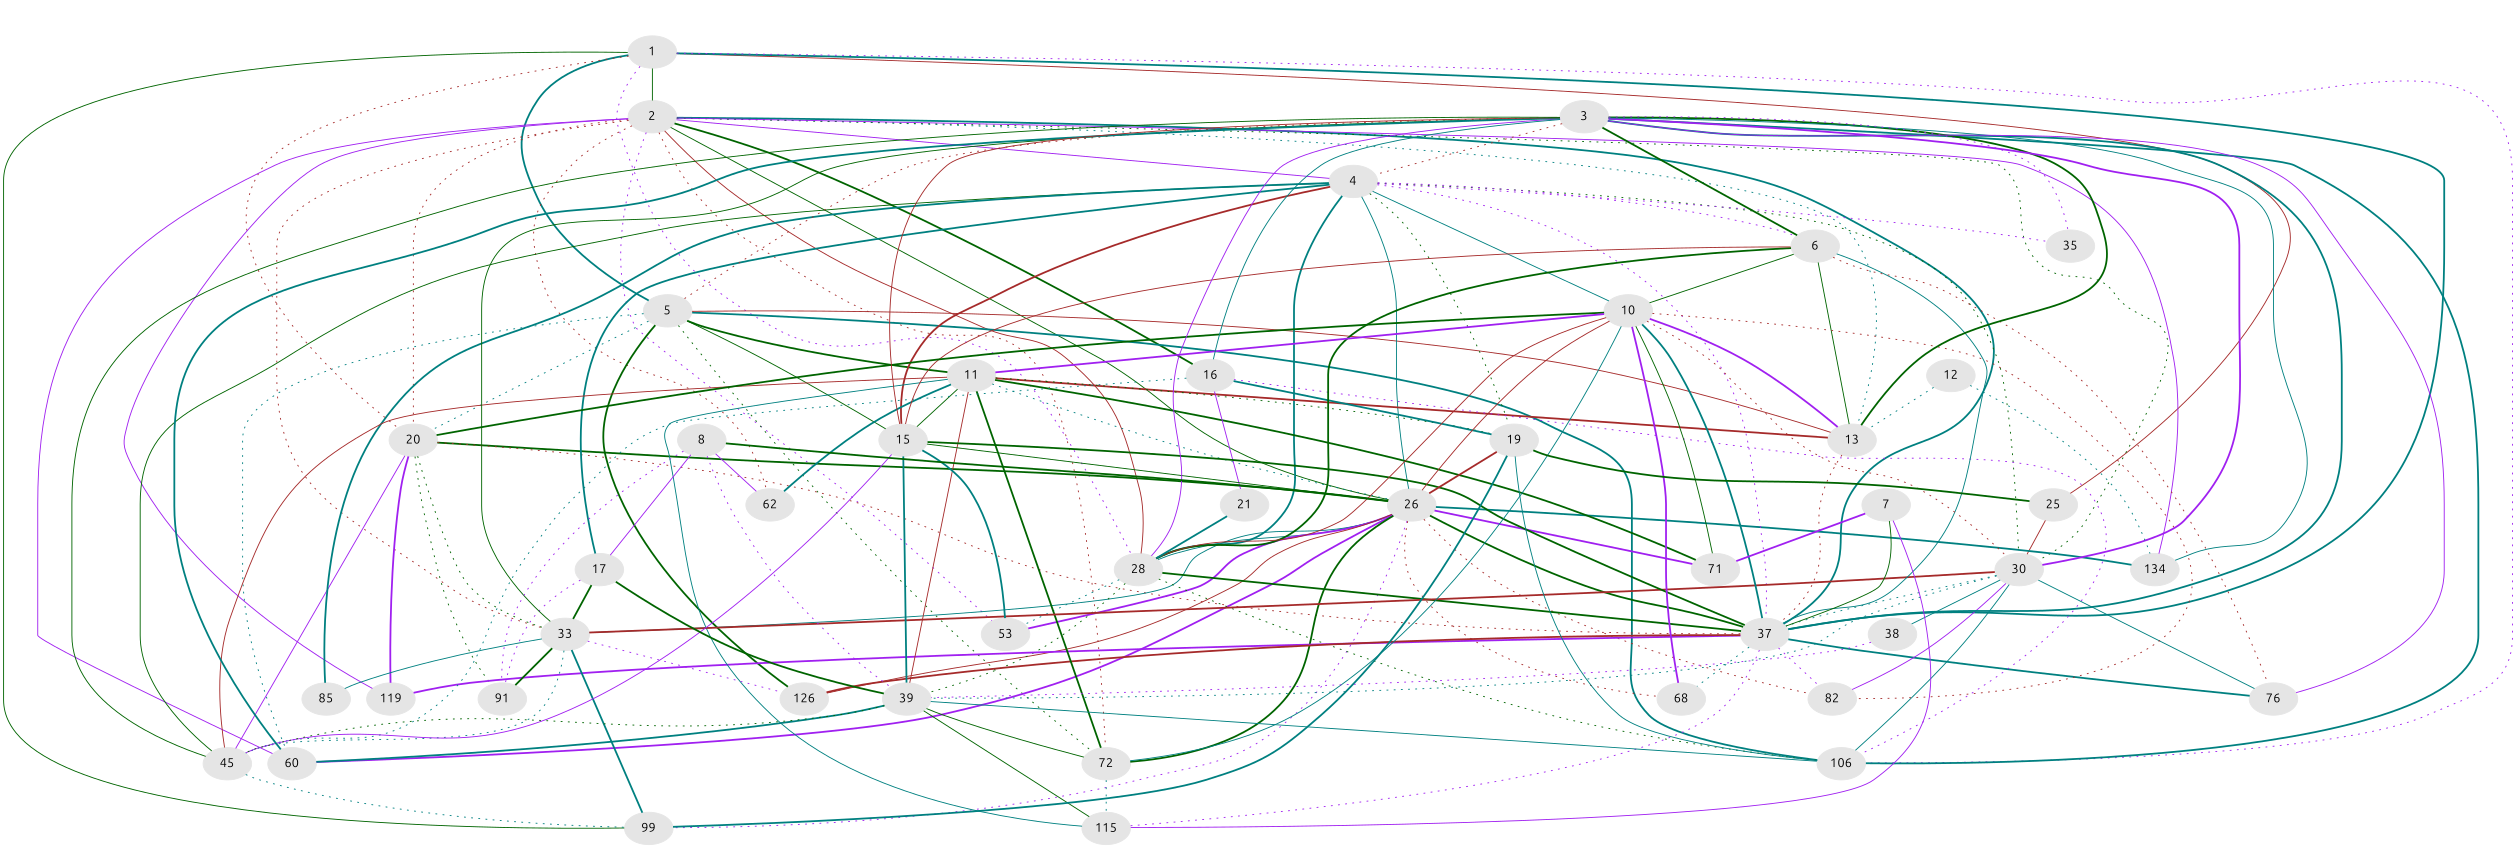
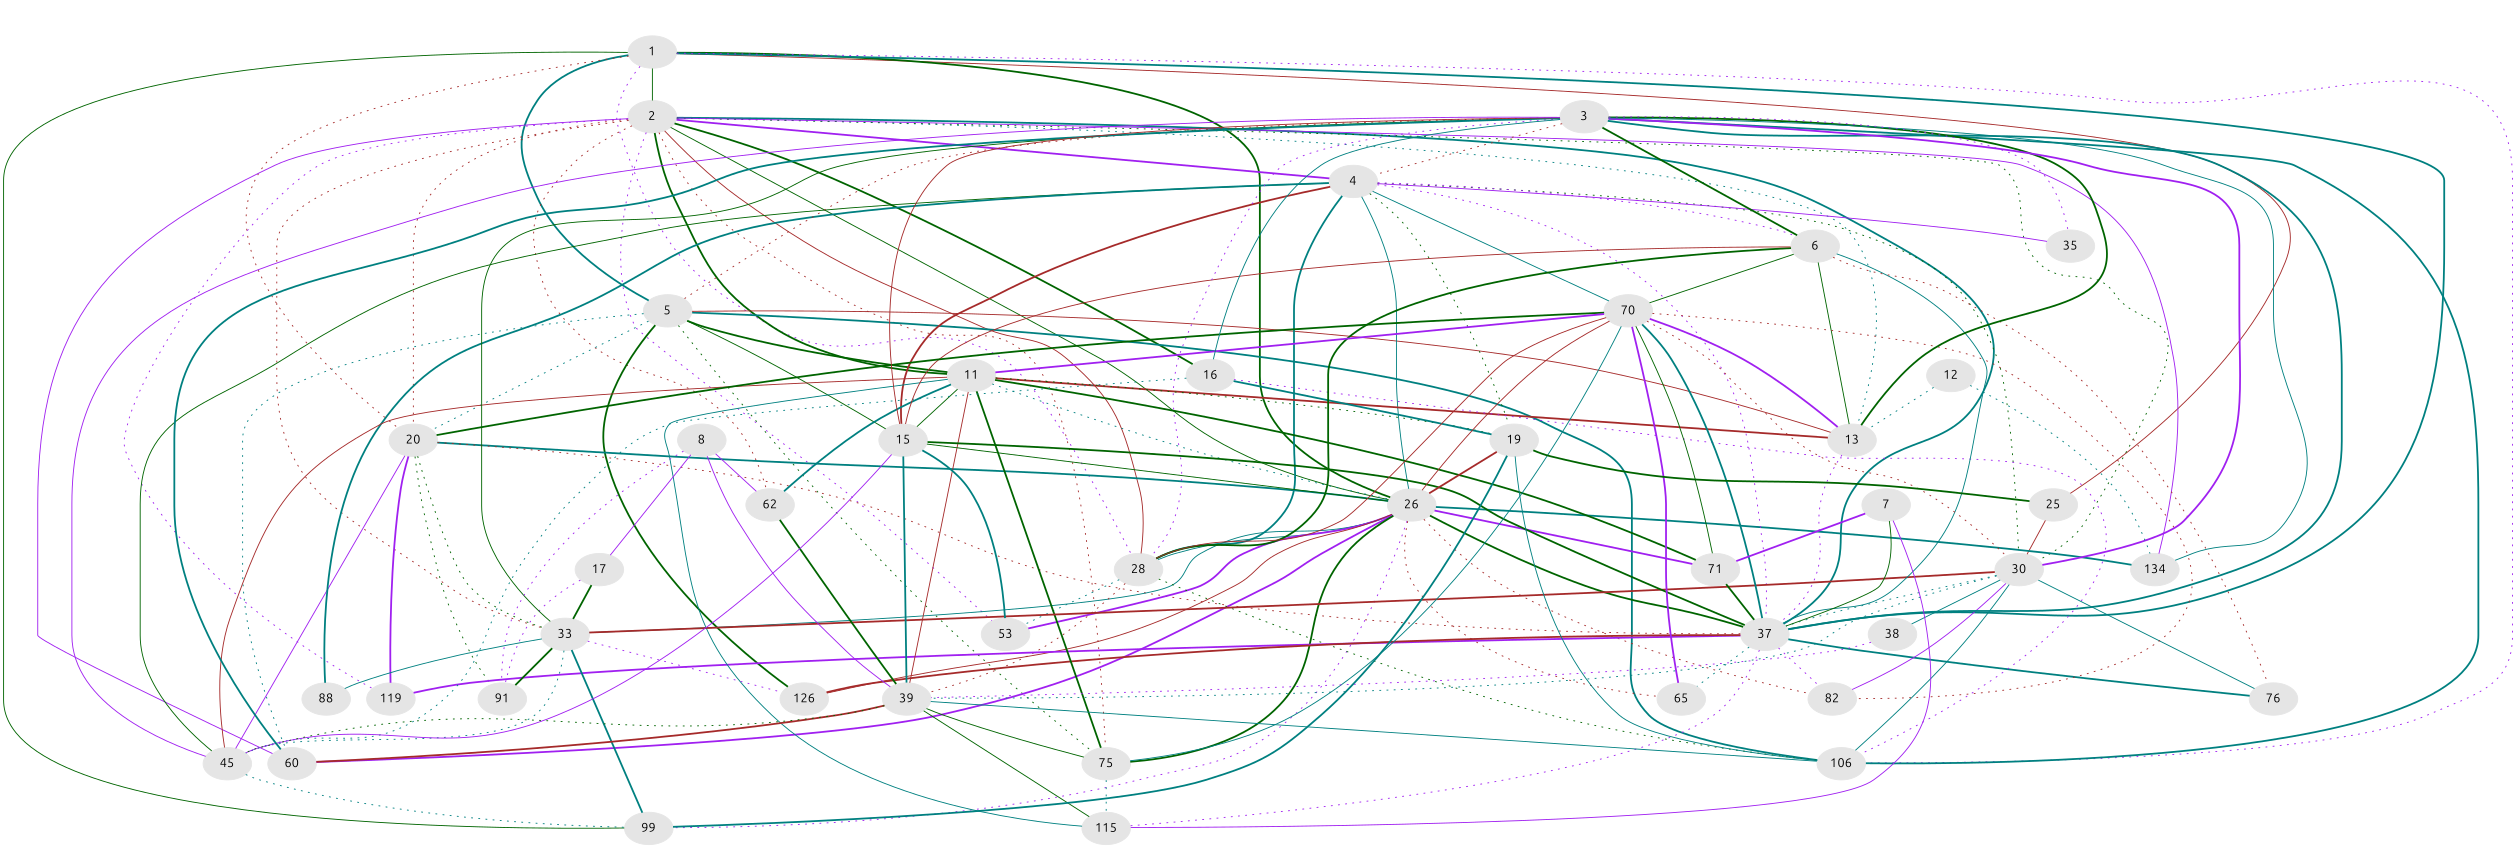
(1036, 152) -> (1036, 152)
(2267, 169) -> none
(581, 178) -> (581, 178)
(1864, 220) -> (1864, 220)
(1241, 224) -> (1241, 224)
(843, 244) -> none
(203, 287) -> (203, 287)
none -> (729, 291)
(1628, 311) -> (1628, 311)
(925, 461) -> (1175, 107)
(913, 468) -> (913, 468)
(1245, 505) -> none
(1820, 543) -> (1820, 543)
(782, 585) -> (782, 585)
(1466, 603) -> (1740, 602)
(1045, 646) -> (1045, 646)
(730, 647) -> (837, 602)
(326, 699) -> (326, 699)
(1681, 699) -> (1681, 699)
(601, 743) -> (601, 743)
(1106, 764) -> (1106, 764)
